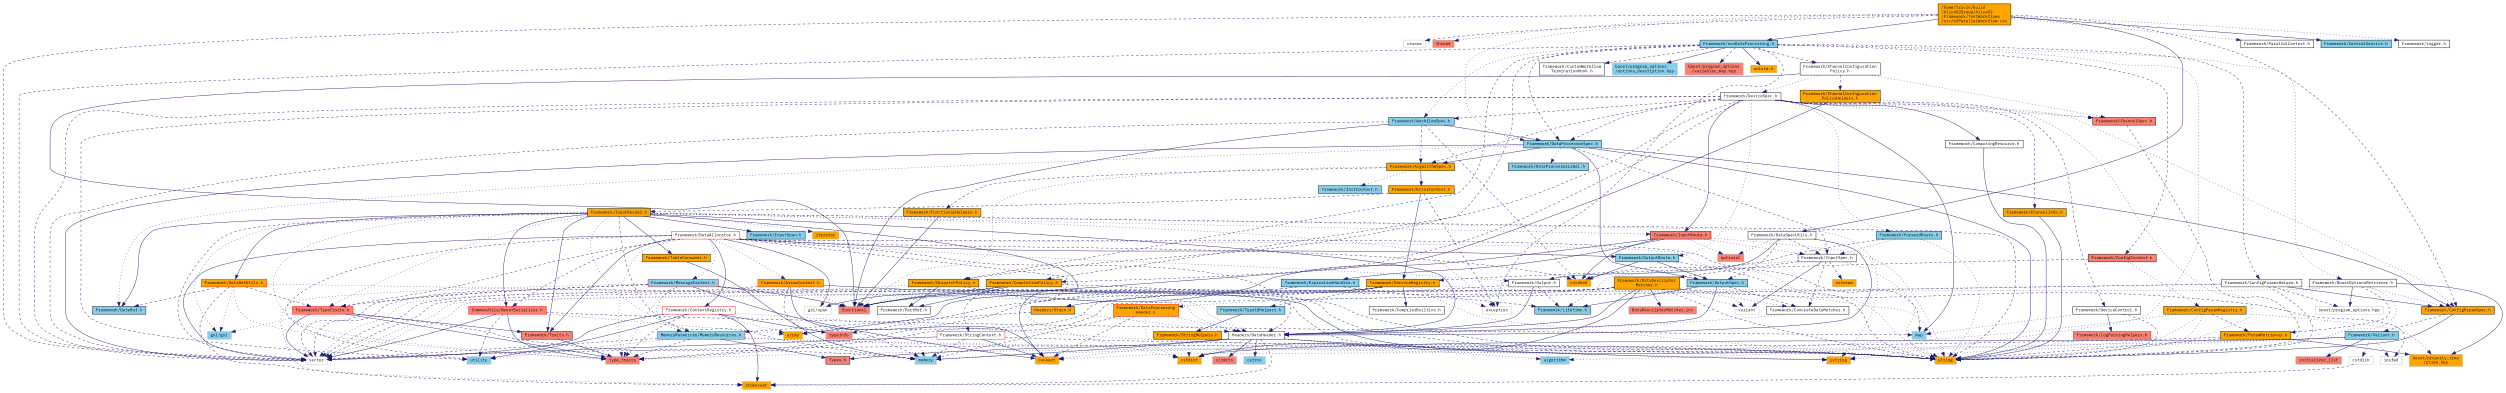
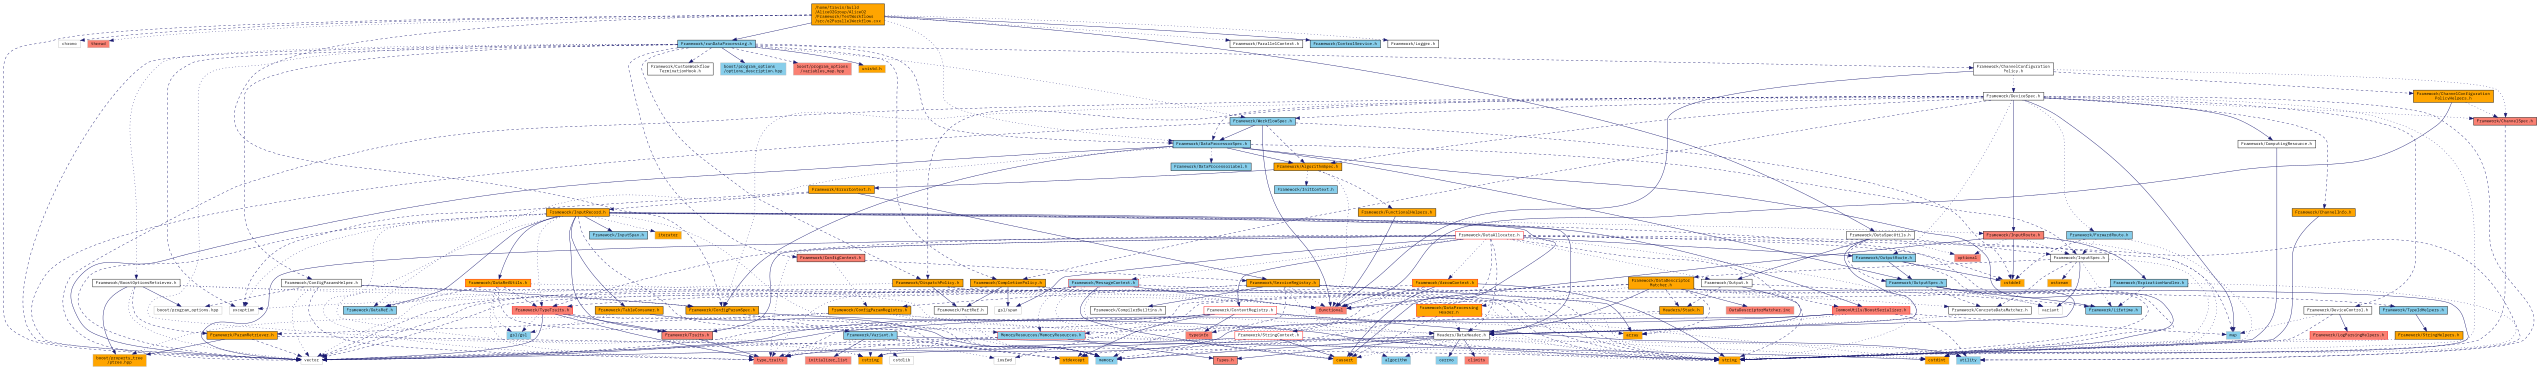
(262, 231) -> (574, 323)
(1011, 308) -> (1026, 297)
(1565, 382) -> (976, 348)
